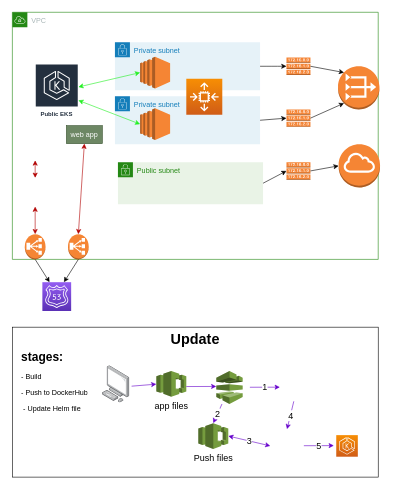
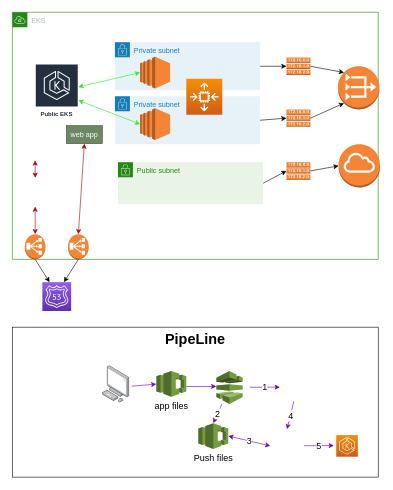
(38, 21) -> (38, 21)
(195, 326) -> (195, 326)
(54, 384) -> none
